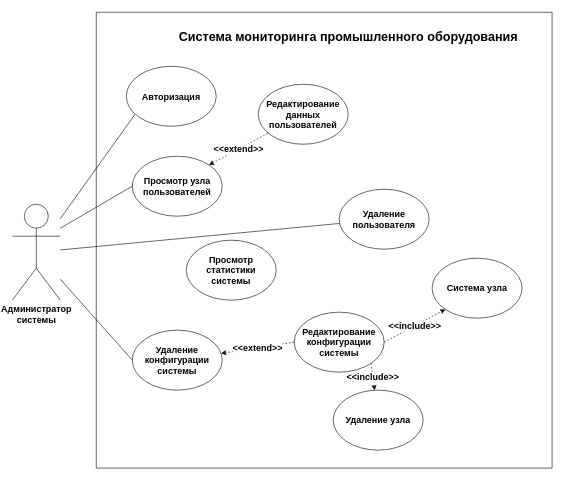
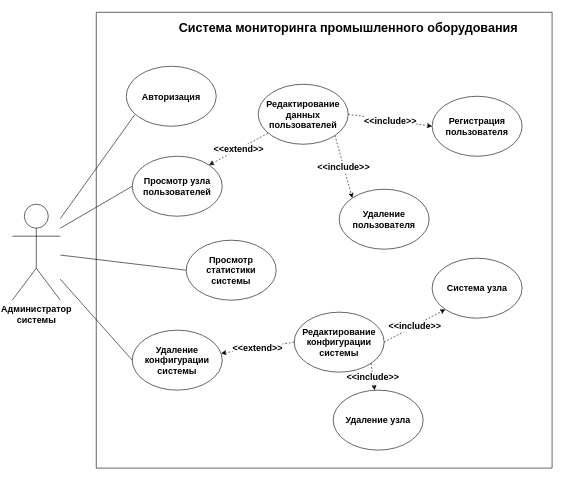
(348, 36) -> (348, 27)
none -> (388, 120)
none -> (477, 126)
none -> (350, 189)
(200, 237) -> (123, 263)
